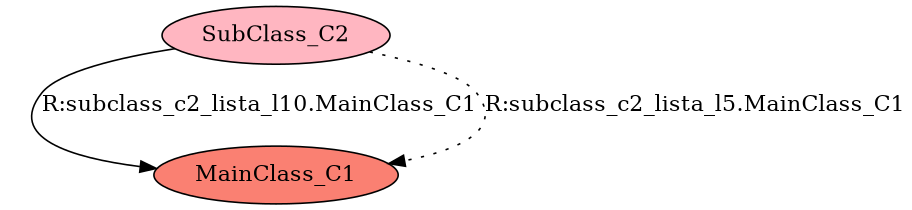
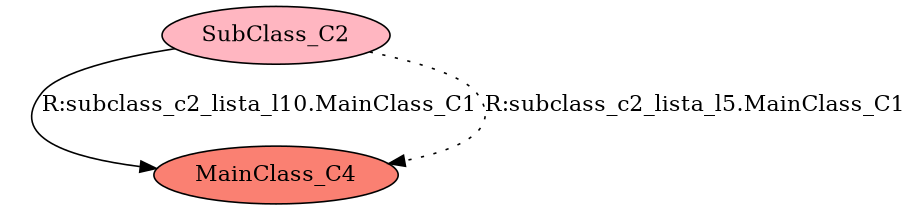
(276, 175) -> (276, 175)
